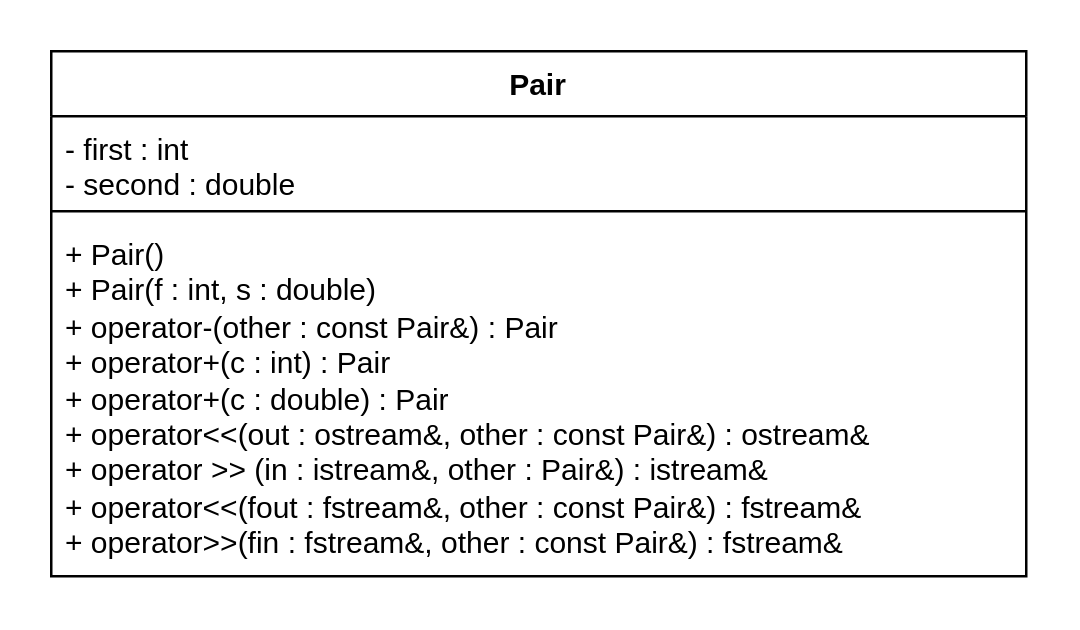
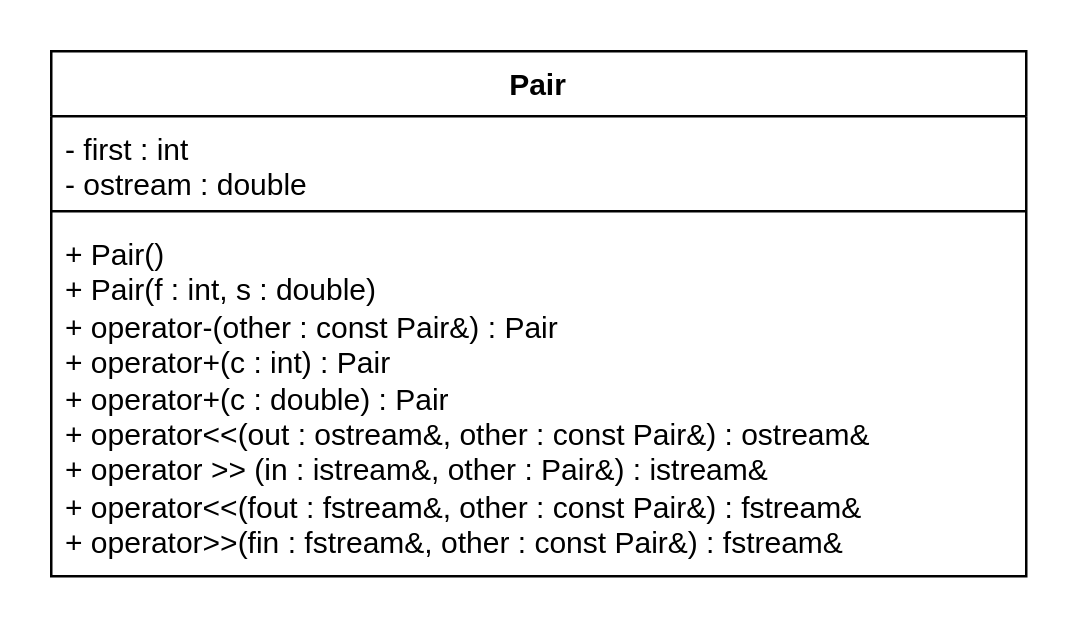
(190, 170) -> (198, 170)
